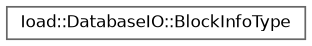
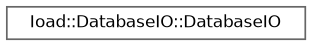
(156, 23) -> (156, 23)
